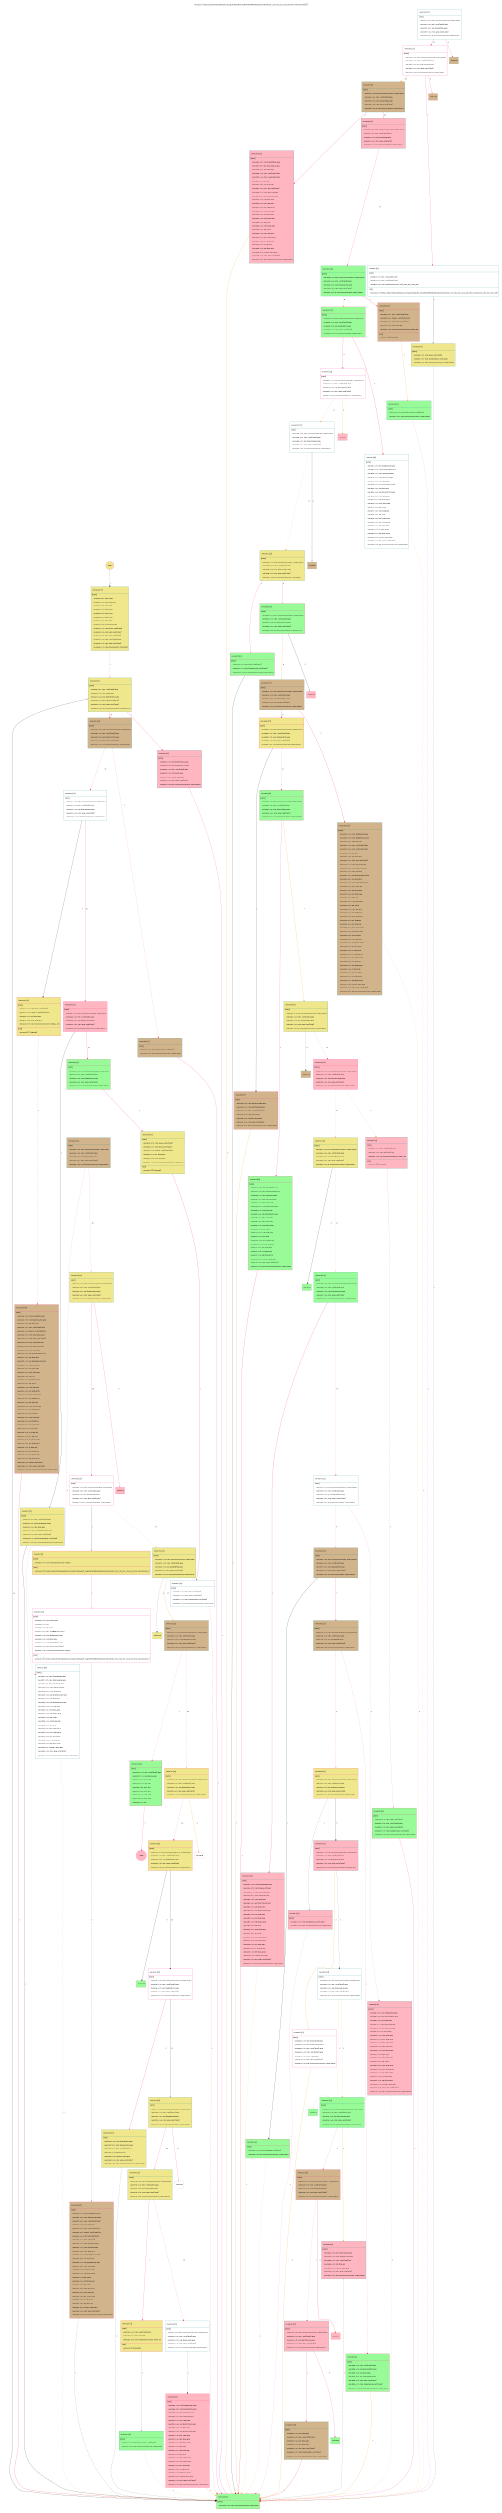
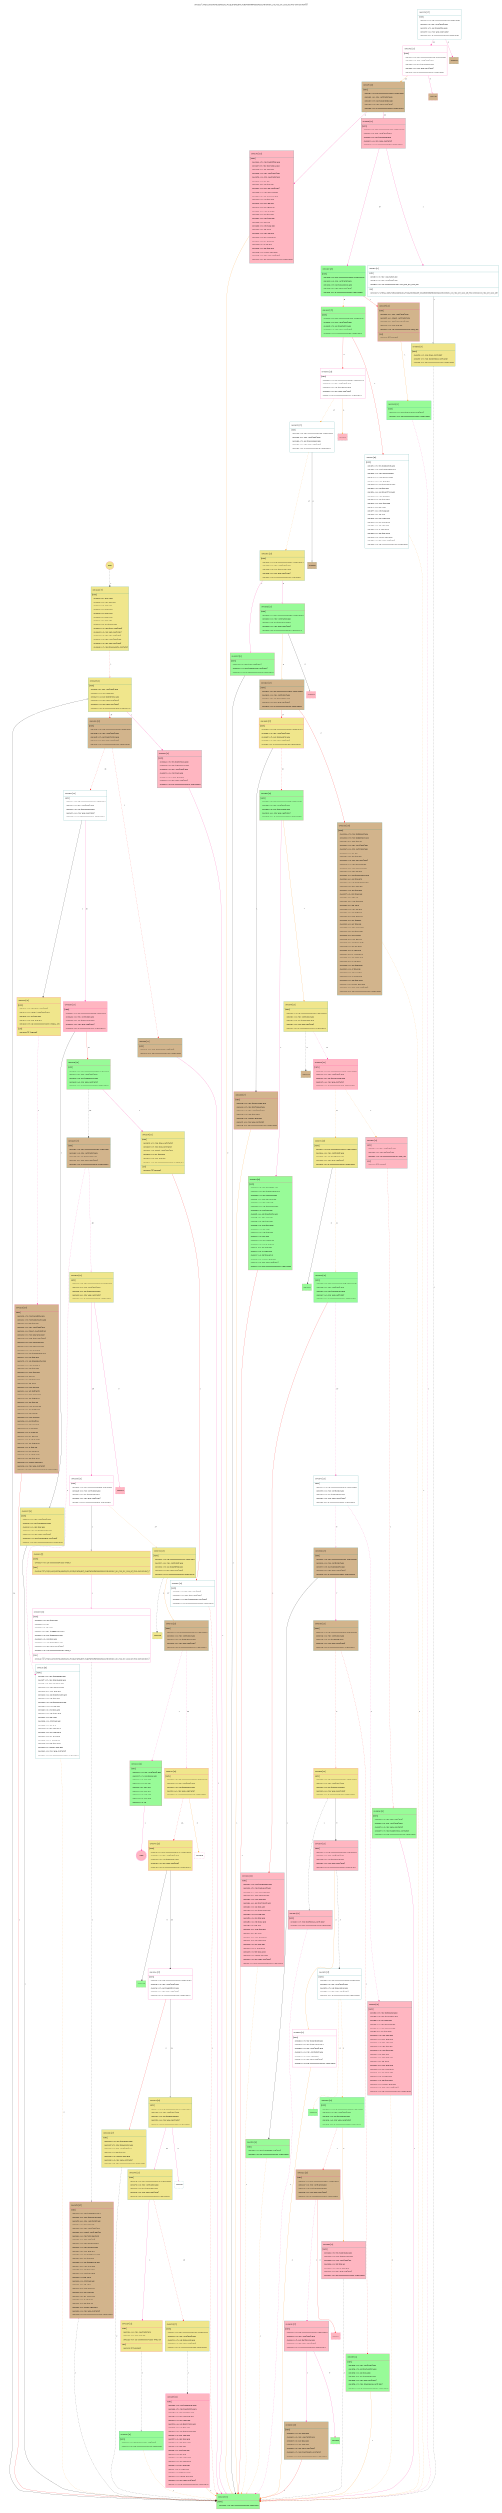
(429, 170) -> (402, 207)
none -> (89, 1113)
(187, 2336) -> (187, 2336)
